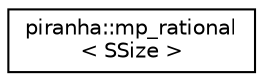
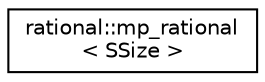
(132, 41) -> (133, 41)
